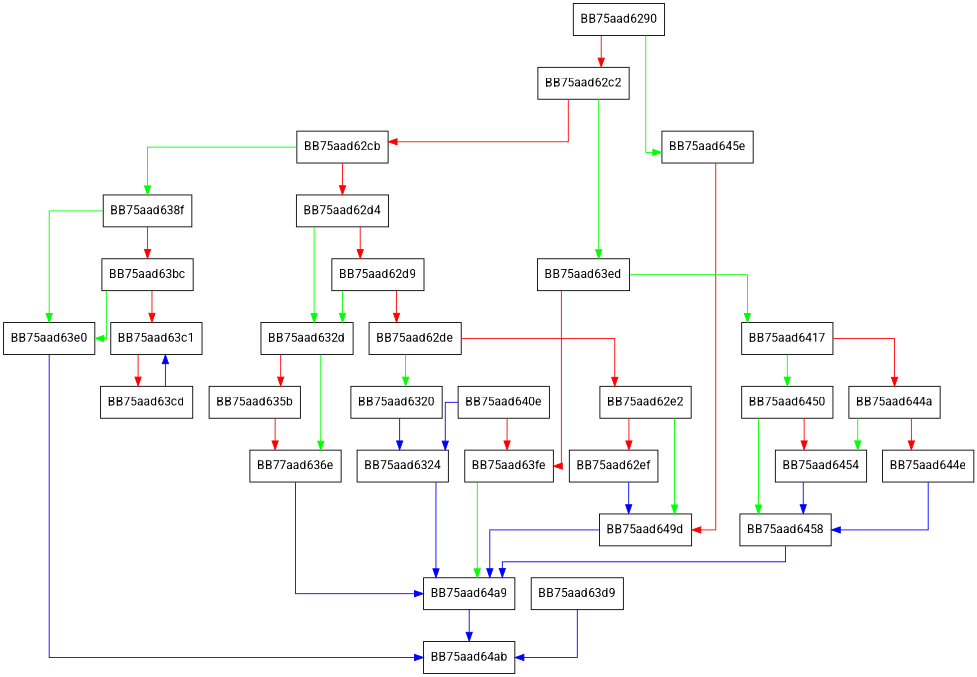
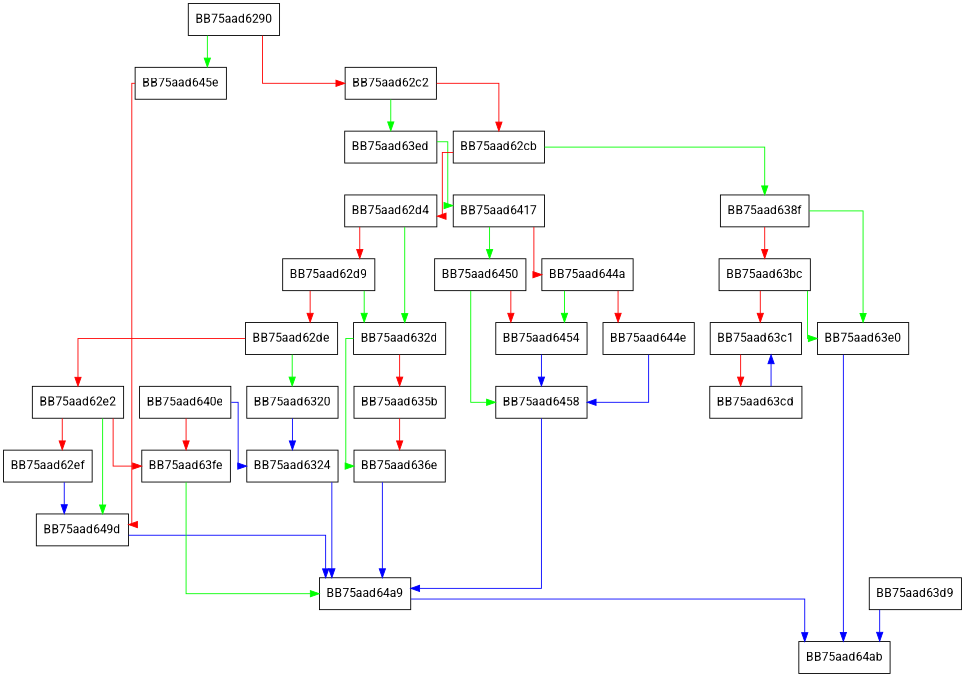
(561, 379) -> (113, 452)
(296, 466) -> (400, 466)
